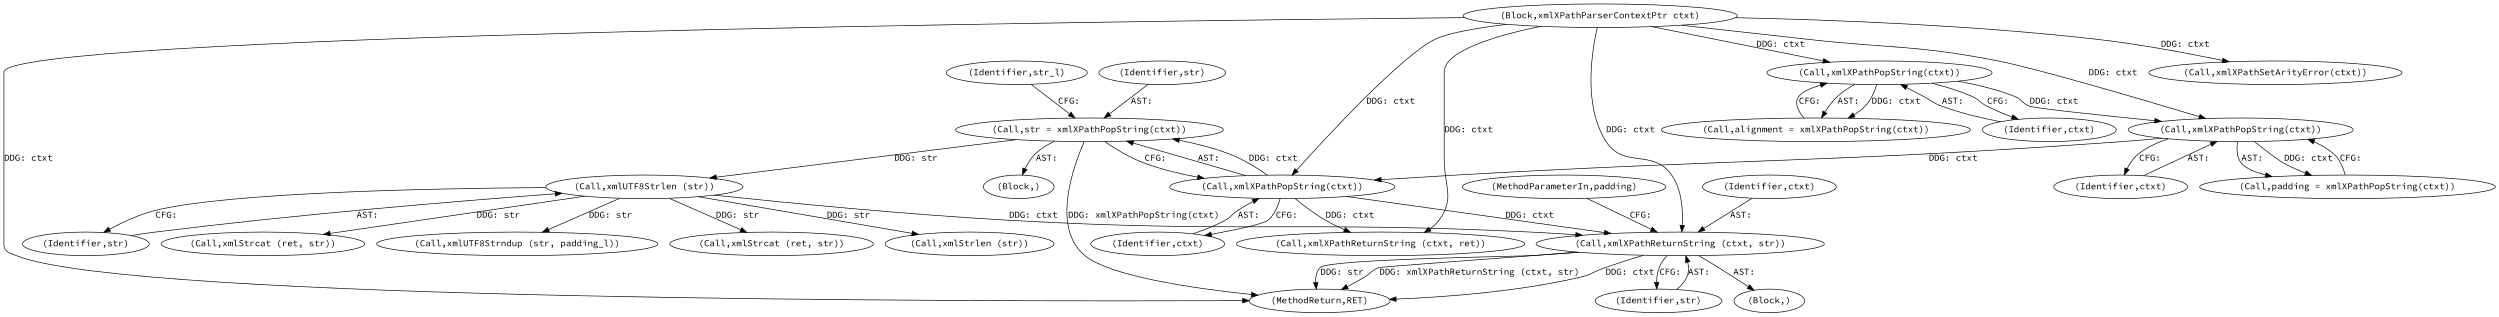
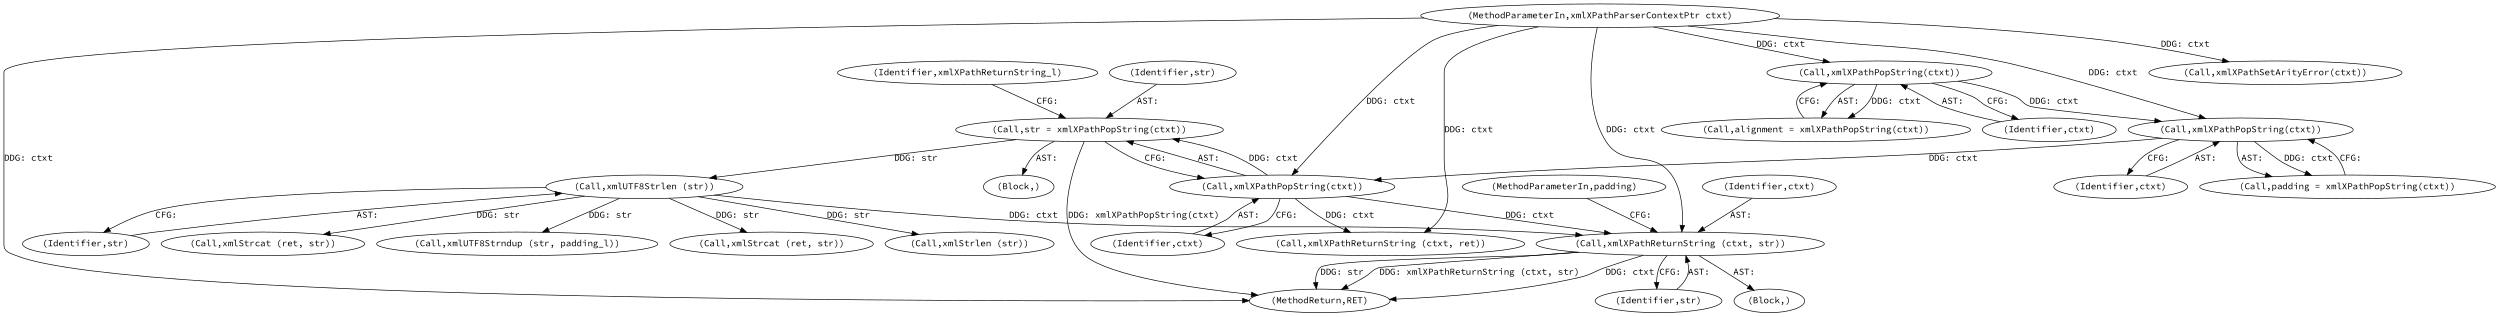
(1600, 16) -> (1600, 16)
(1017, 73) -> (968, 73)
